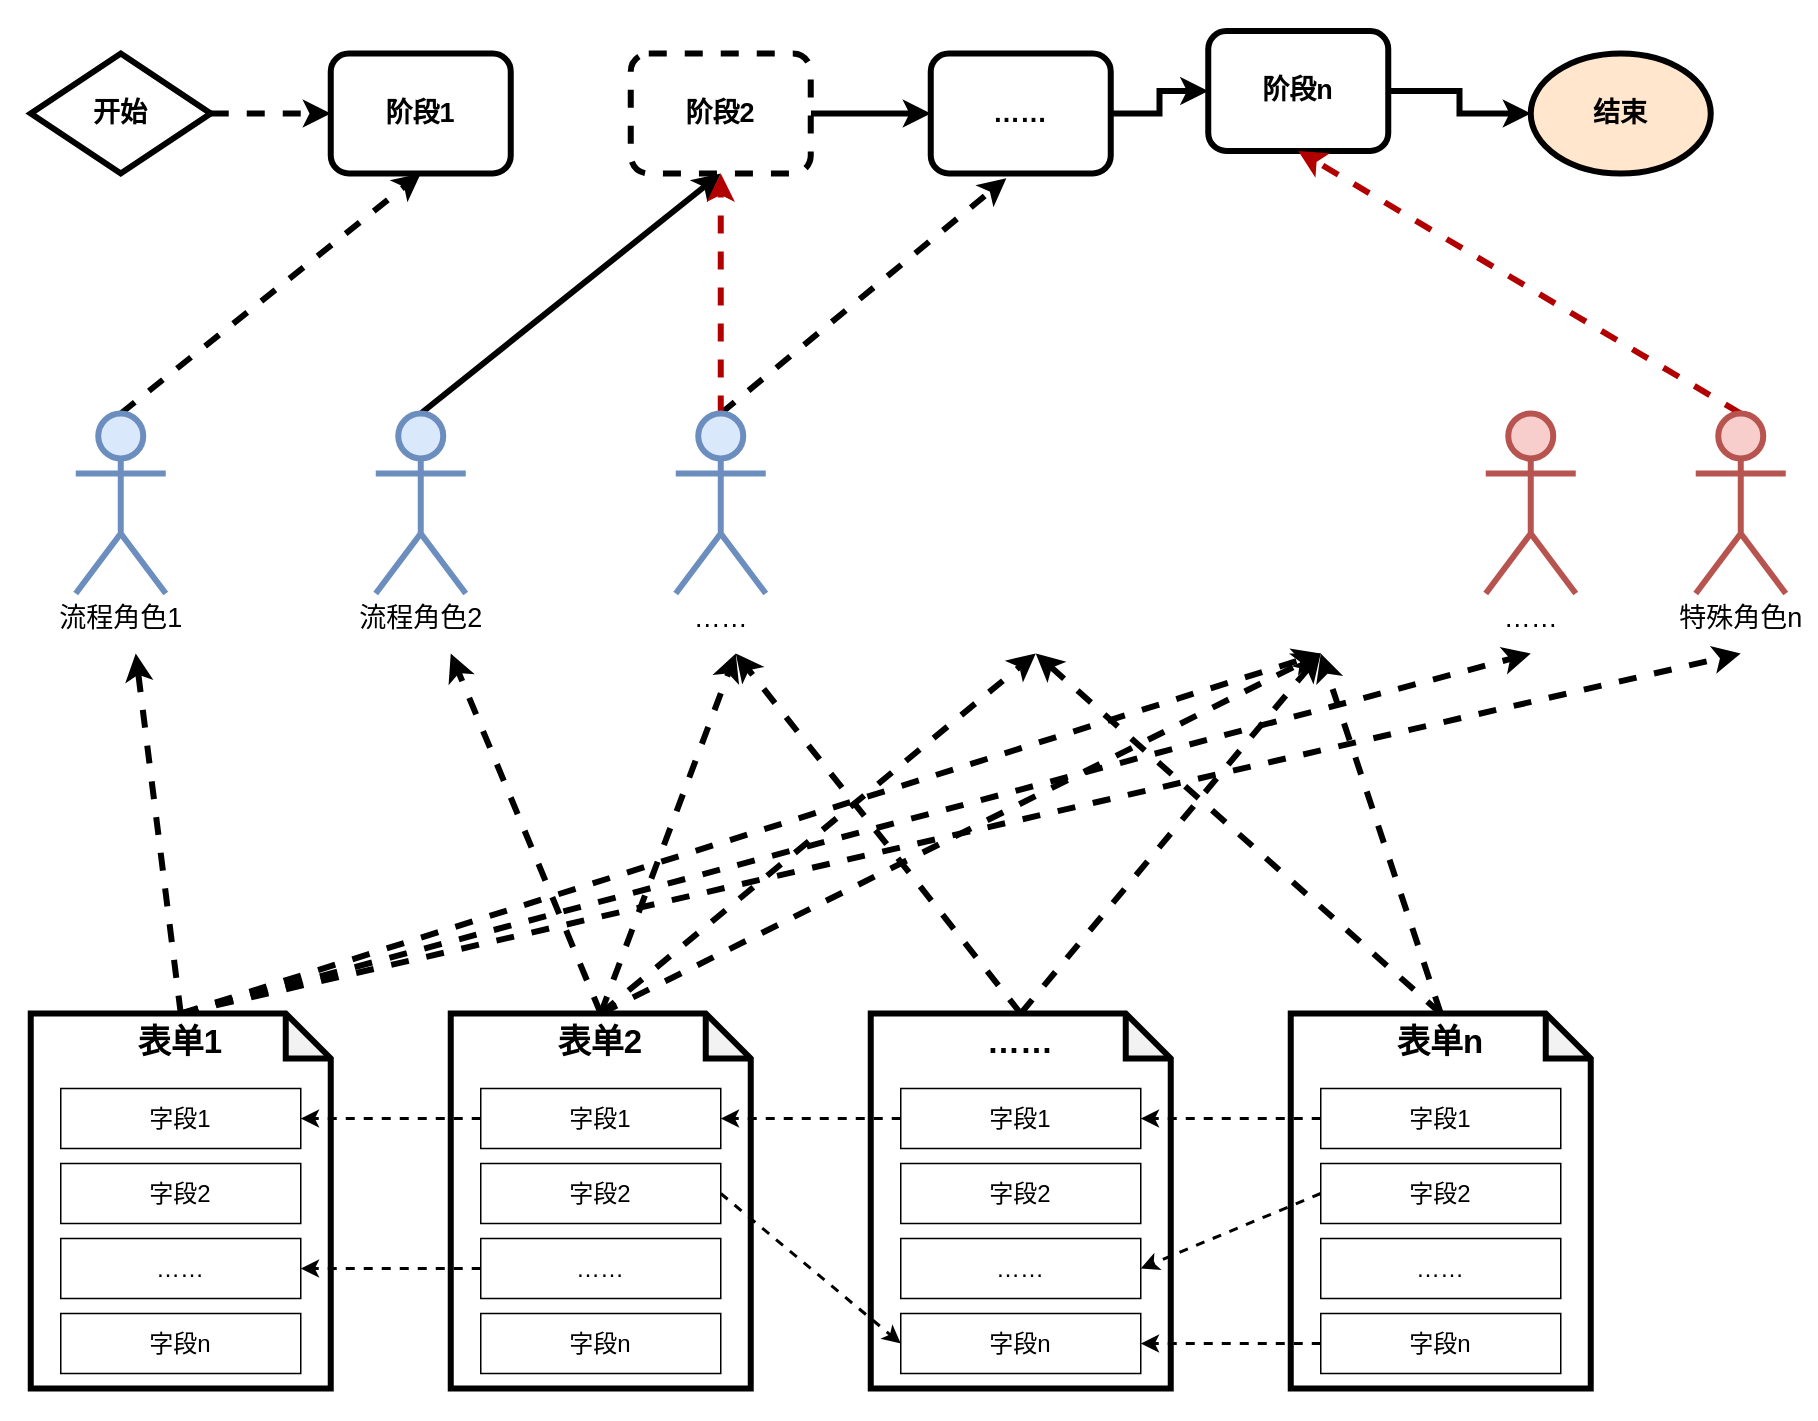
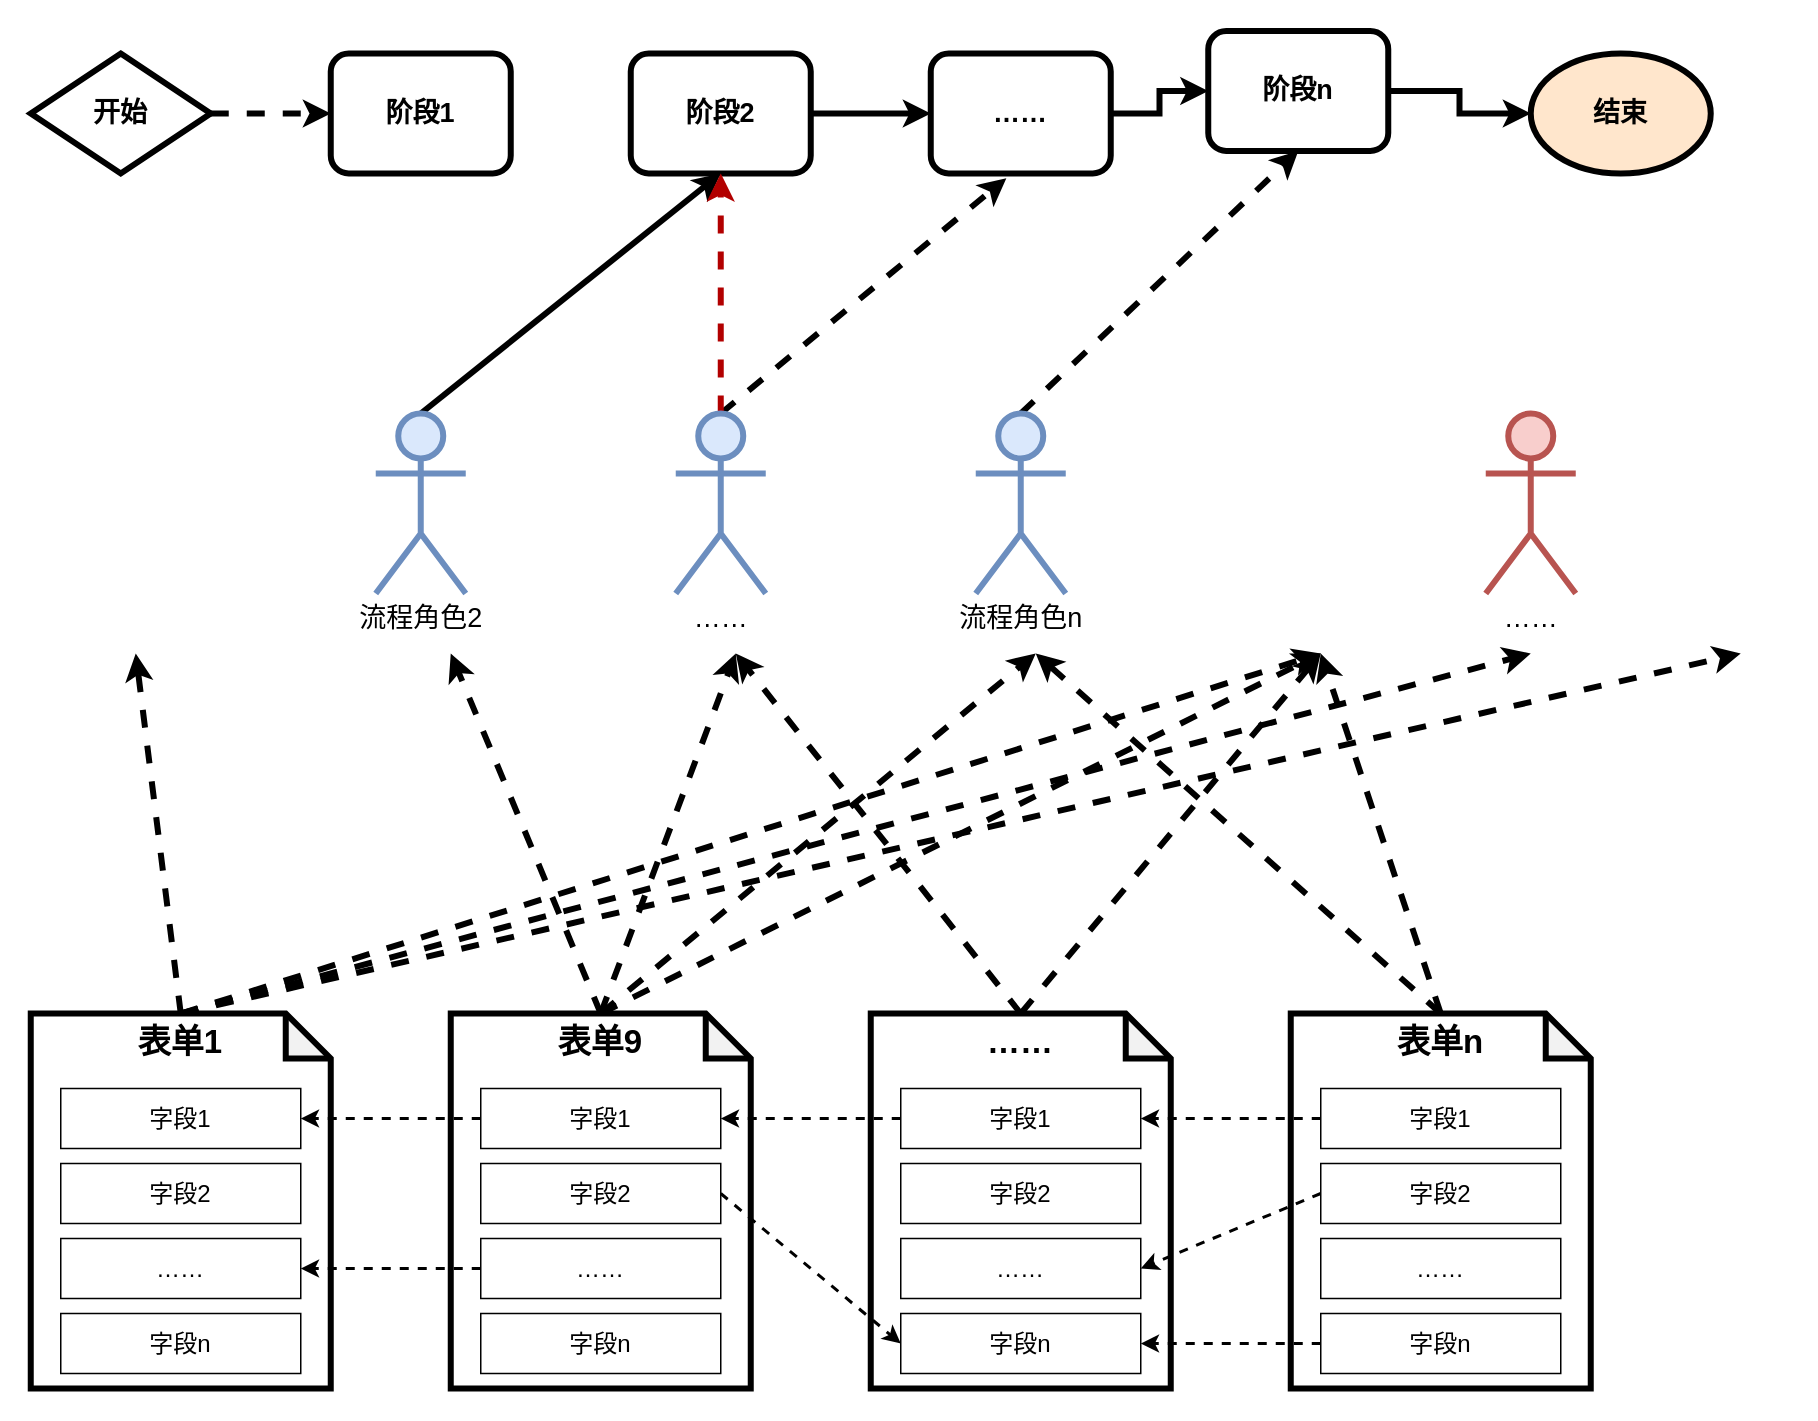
(721, 113) -> (721, 113)
(1327, 168) -> none
none -> (1106, 333)
(156, 385) -> none
(121, 503) -> none
none -> (1021, 503)
(1741, 503) -> none
(601, 1044) -> (601, 1044)
